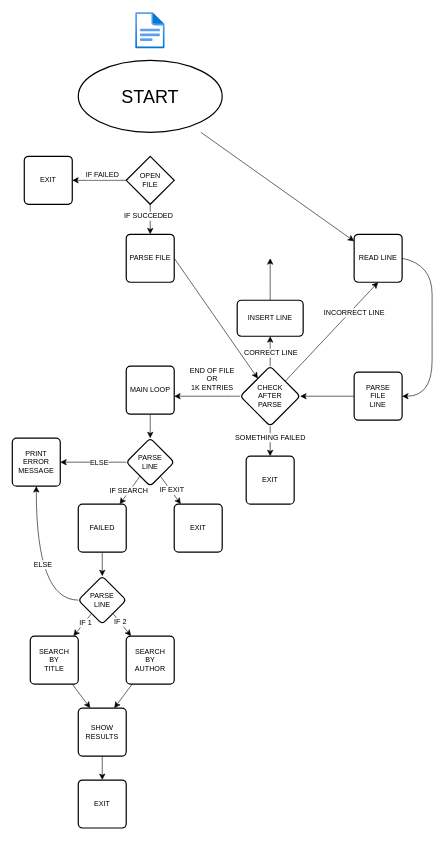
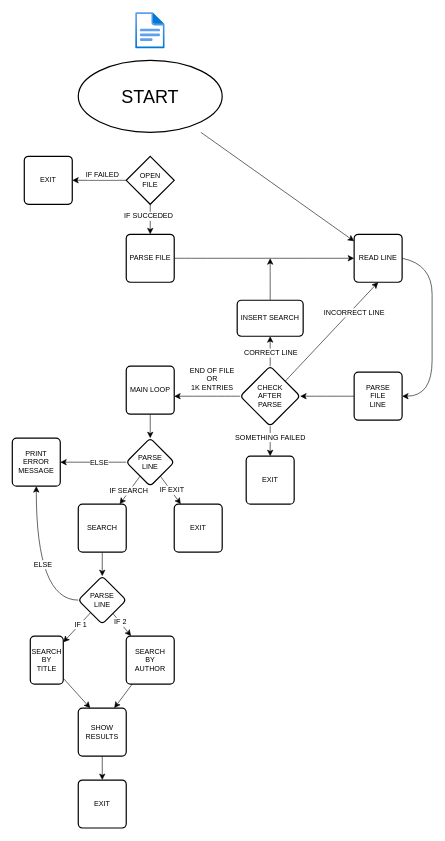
(216, 318) -> (348, 258)
(270, 318) -> (270, 318)
(102, 528) -> (102, 528)
(54, 660) -> (47, 660)
